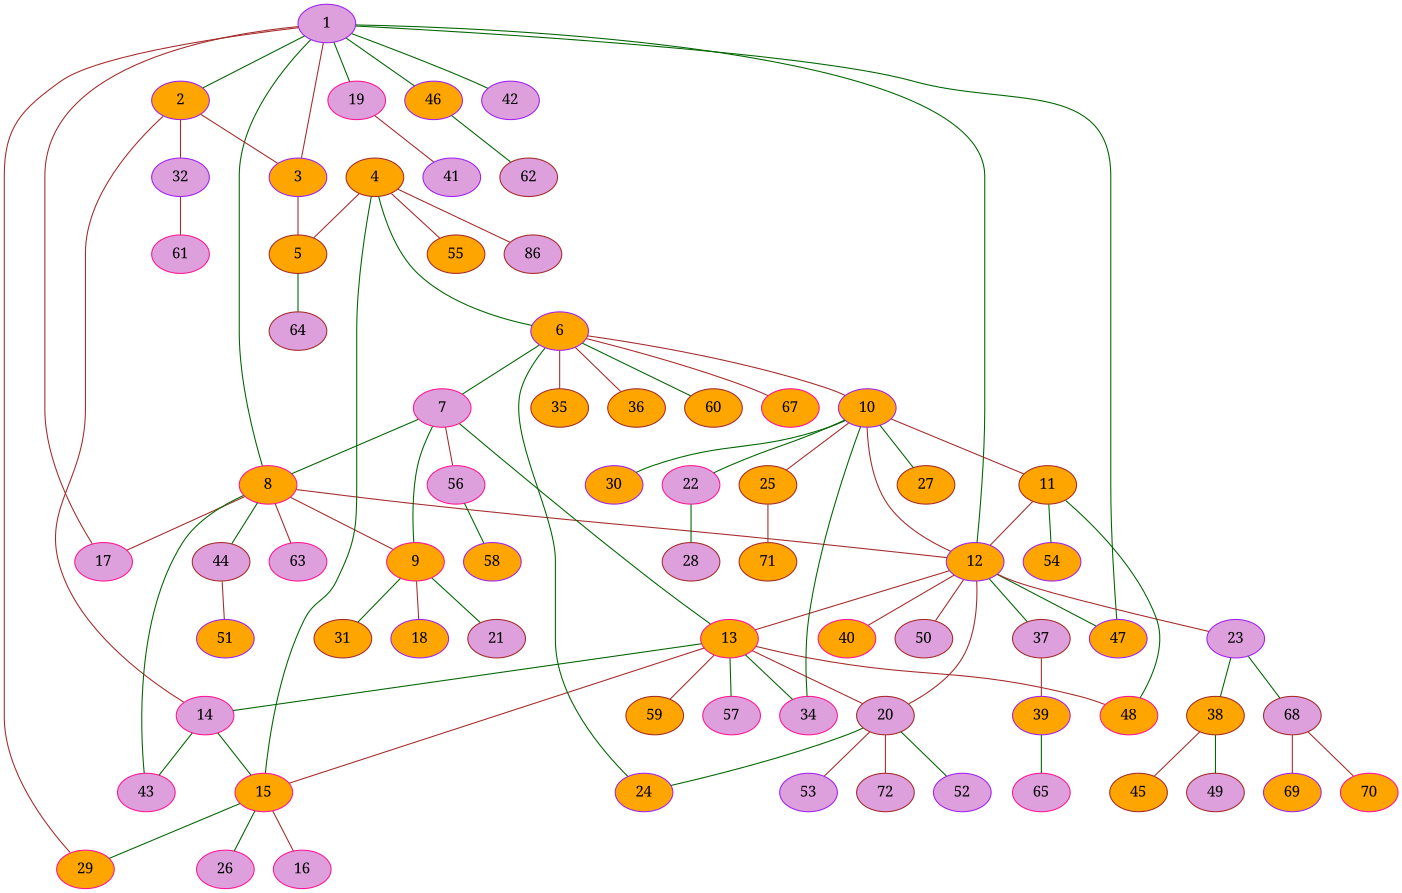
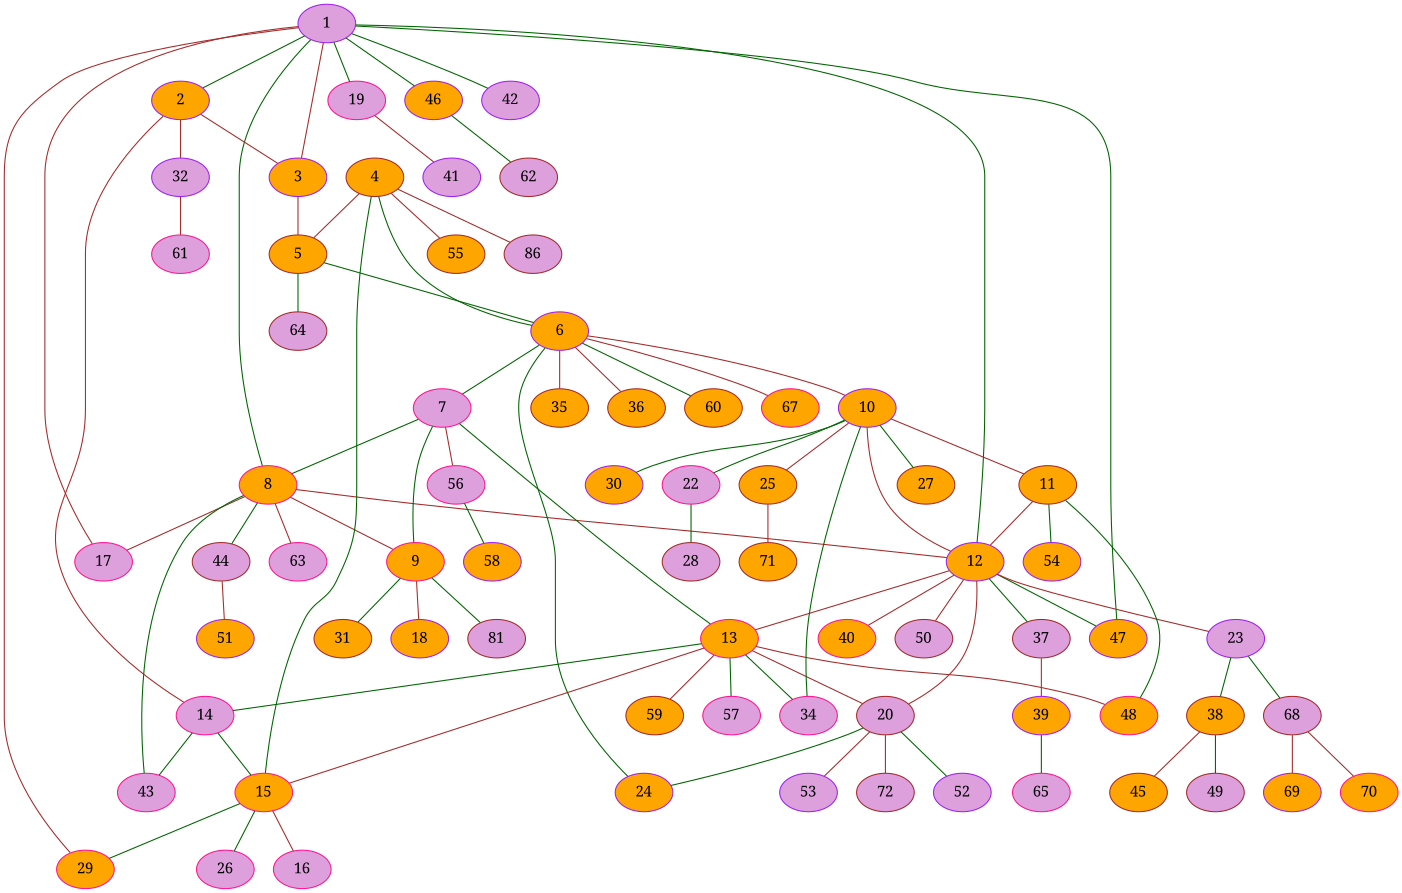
none -> (429, 293)
(497, 639) -> (497, 639)
